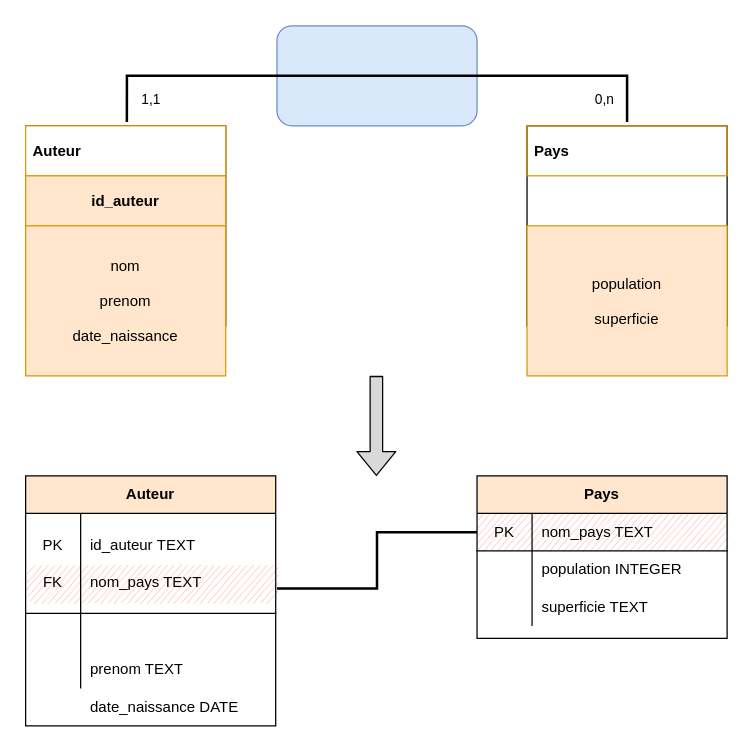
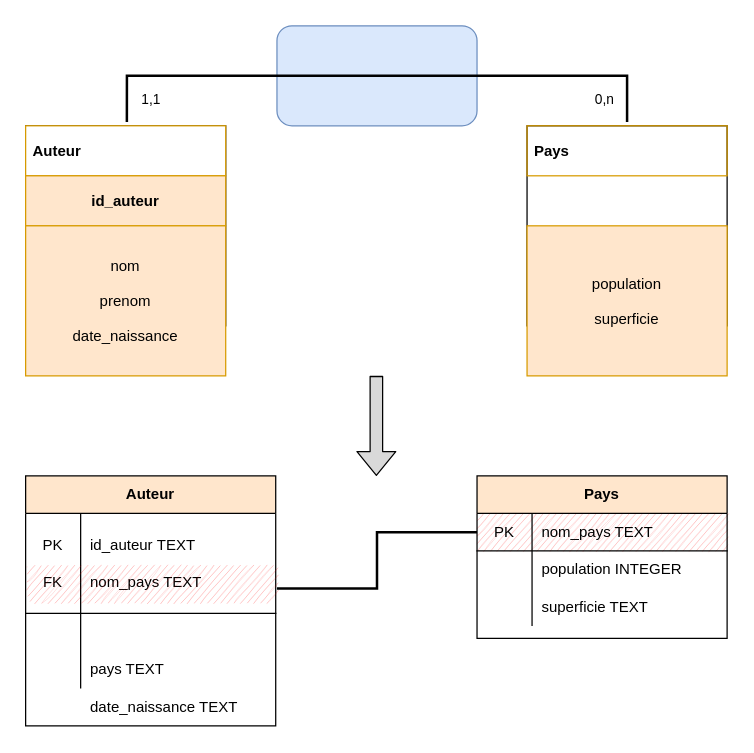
(135, 669) -> (126, 669)
(167, 707) -> (167, 707)
